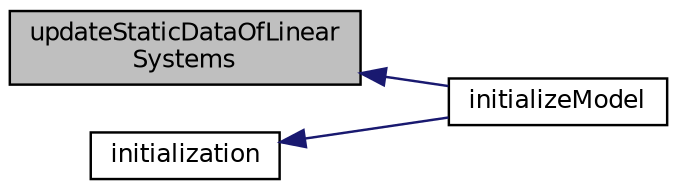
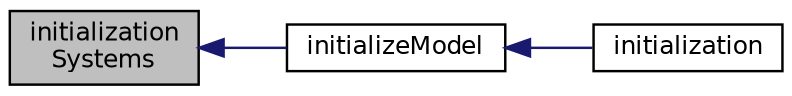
(185, 48) -> (104, 48)
(377, 128) -> (561, 48)
